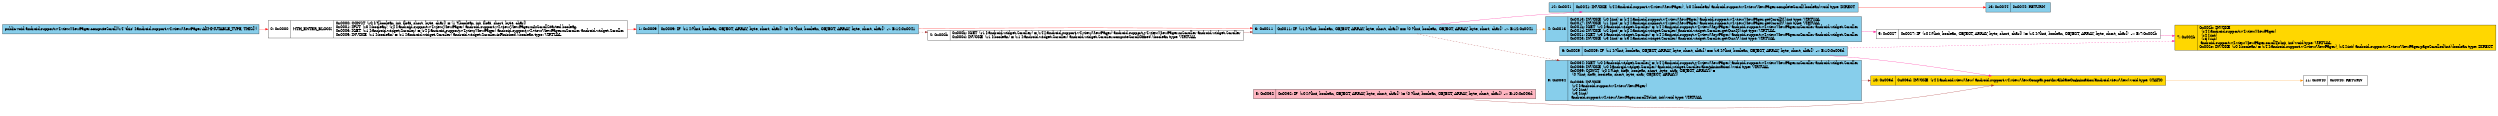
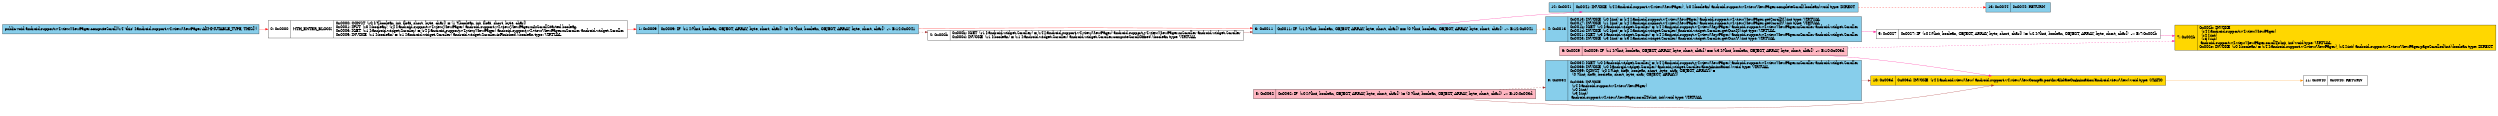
(1921, 7) -> (1921, 7)
(1487, 48) -> (1521, 89)
(1704, 51) -> (1704, 51)
